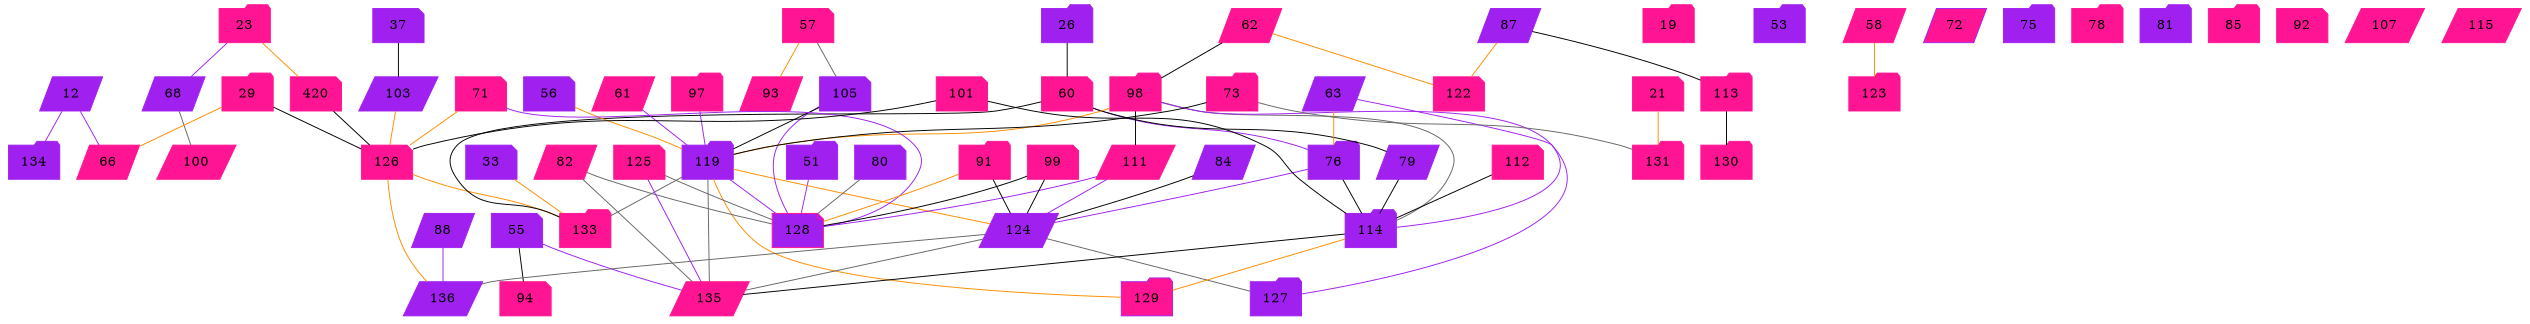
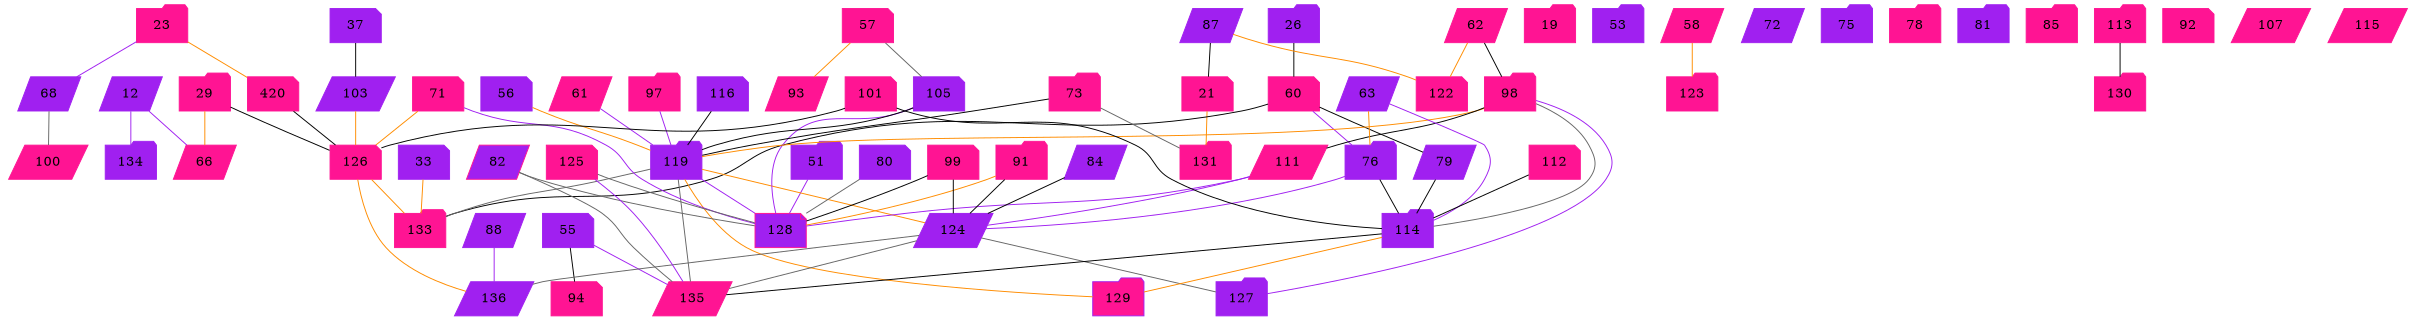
(1955, 26) -> (1773, 26)
(1617, 53) -> (1209, 60)
none -> (723, 94)
(565, 162) -> (498, 162)
